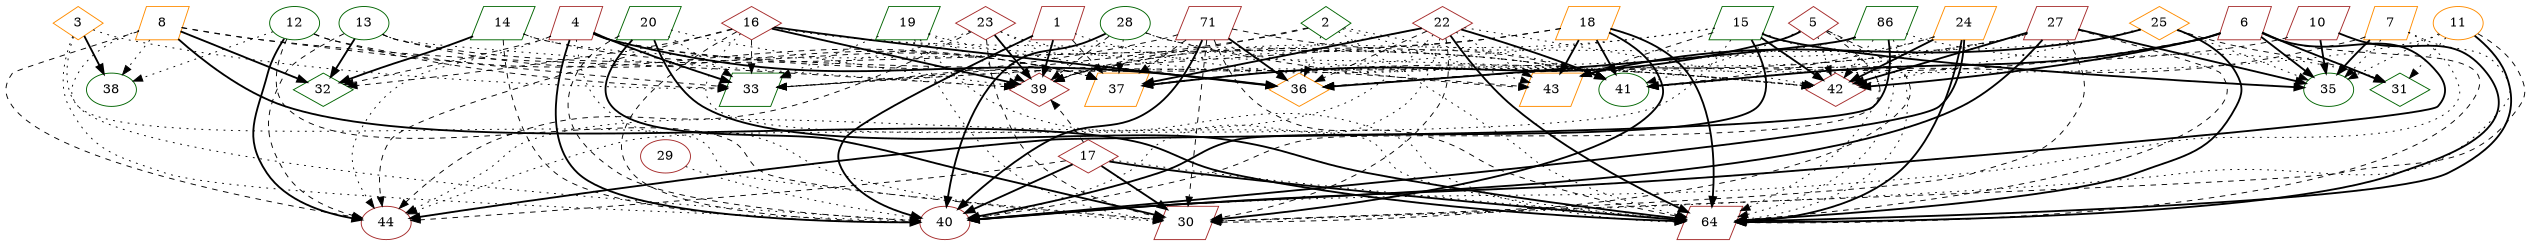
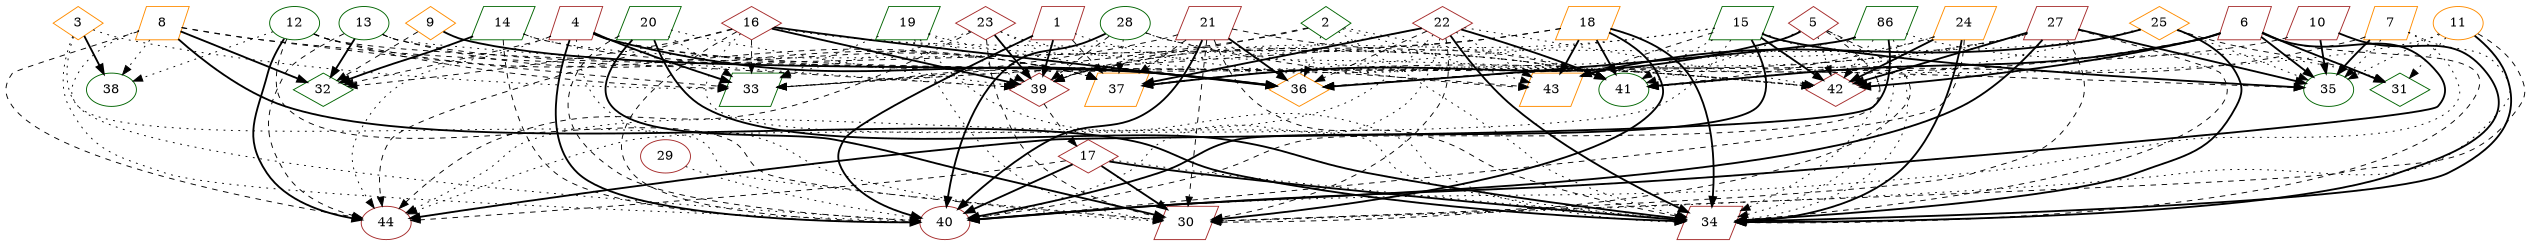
none -> (431, 23)
(1209, 23) -> (1209, 23)
none -> (1682, 57)
none -> (1303, 70)
(1068, 120) -> (1053, 117)
(1471, 173) -> (1471, 173)
(1710, 223) -> (1710, 223)
